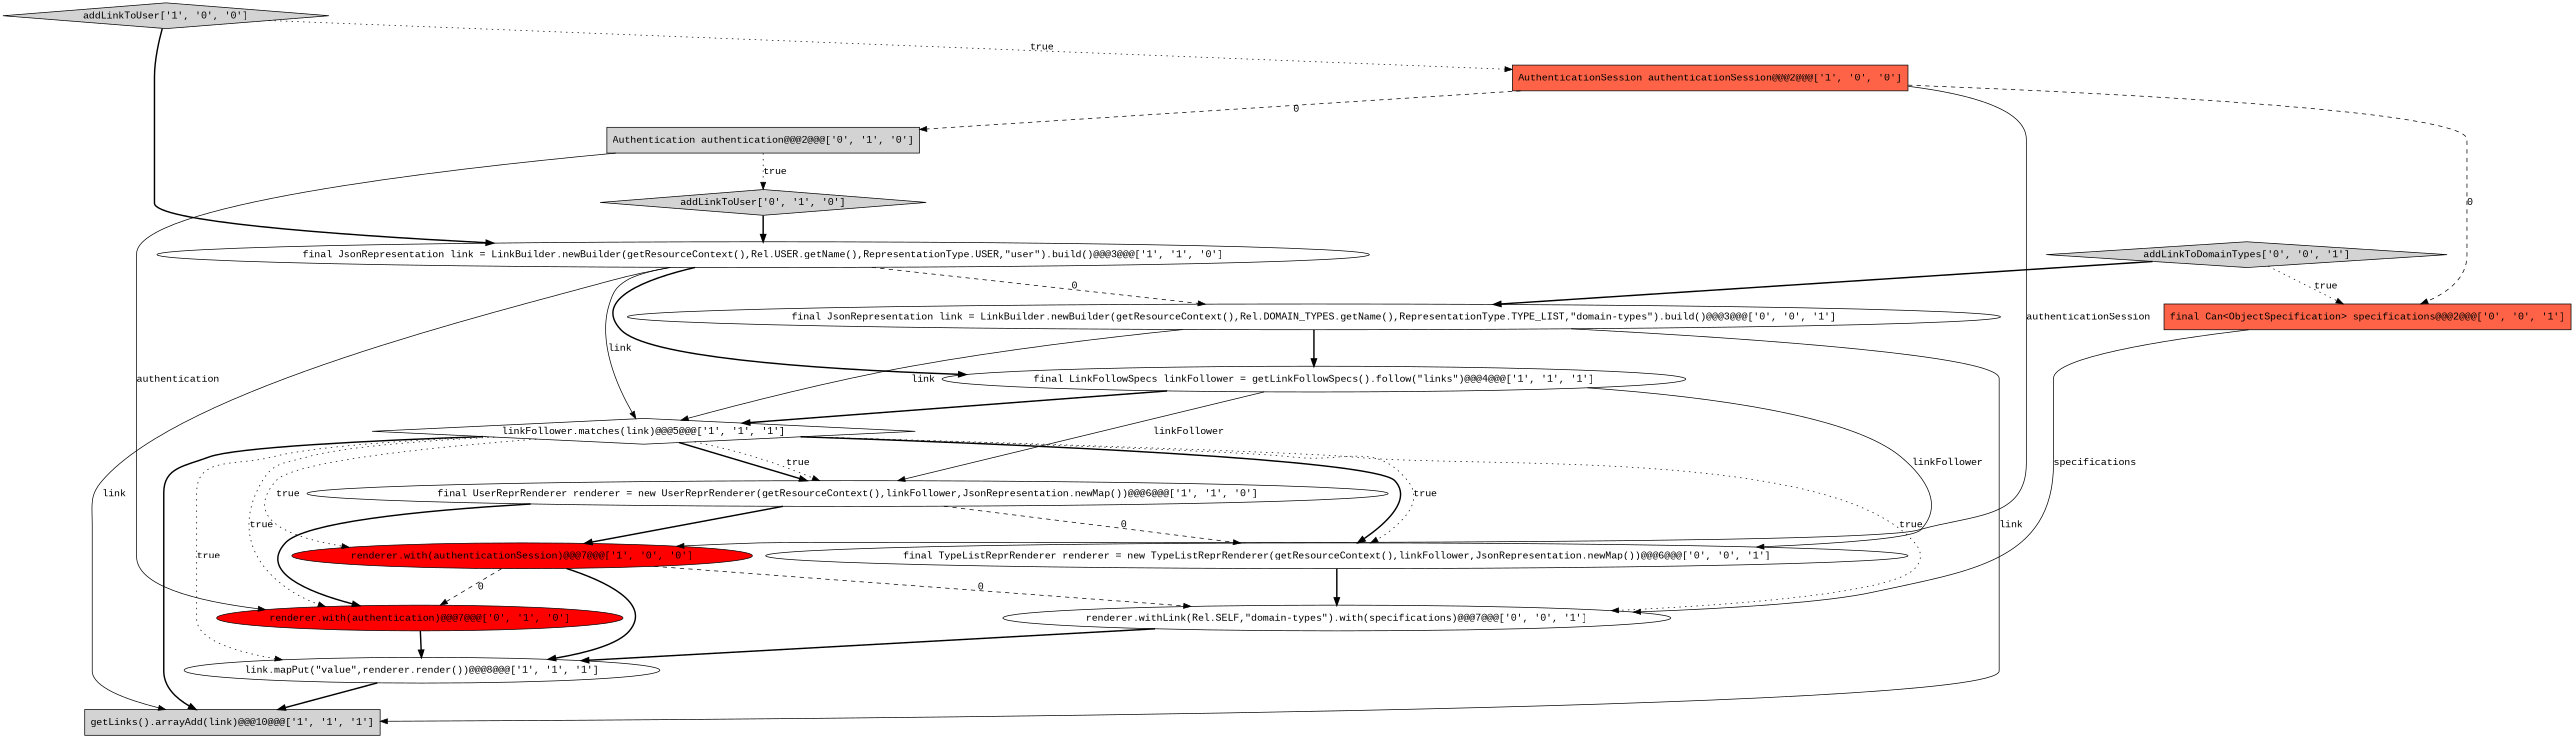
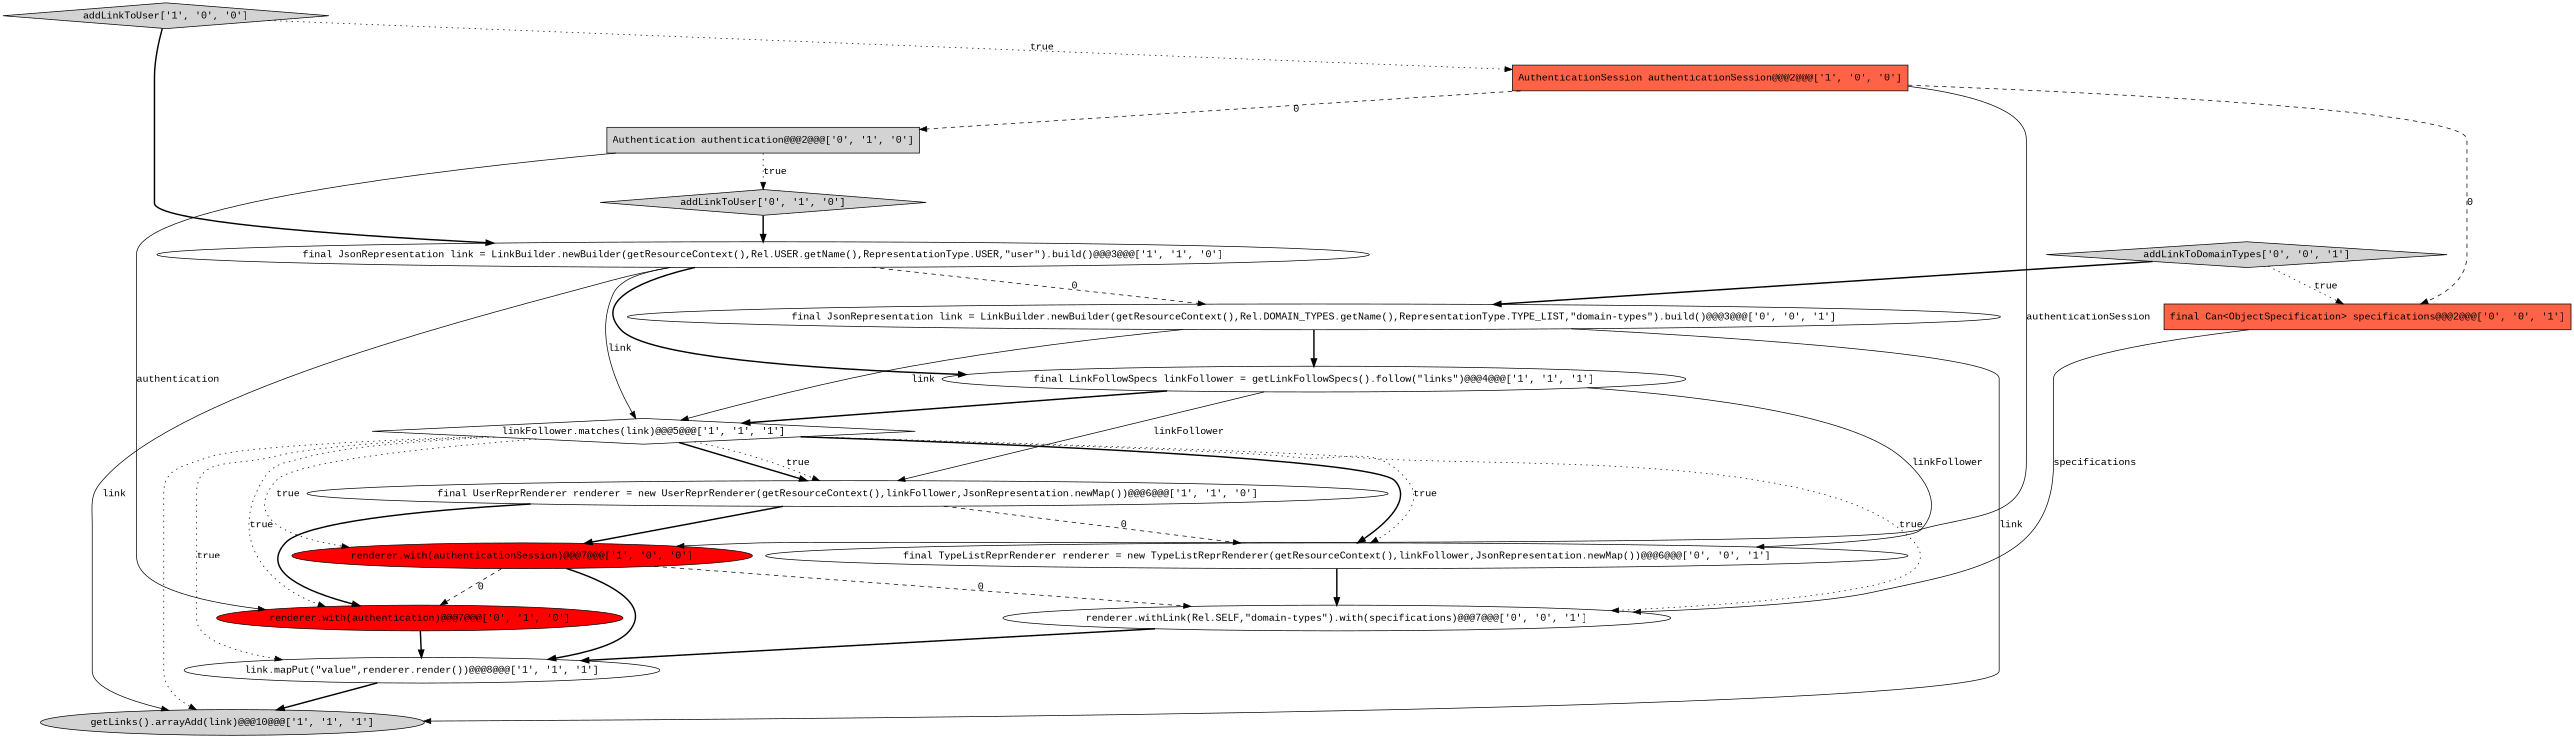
(204, 459) -> (203, 459)
(232, 722) -> (232, 722)
